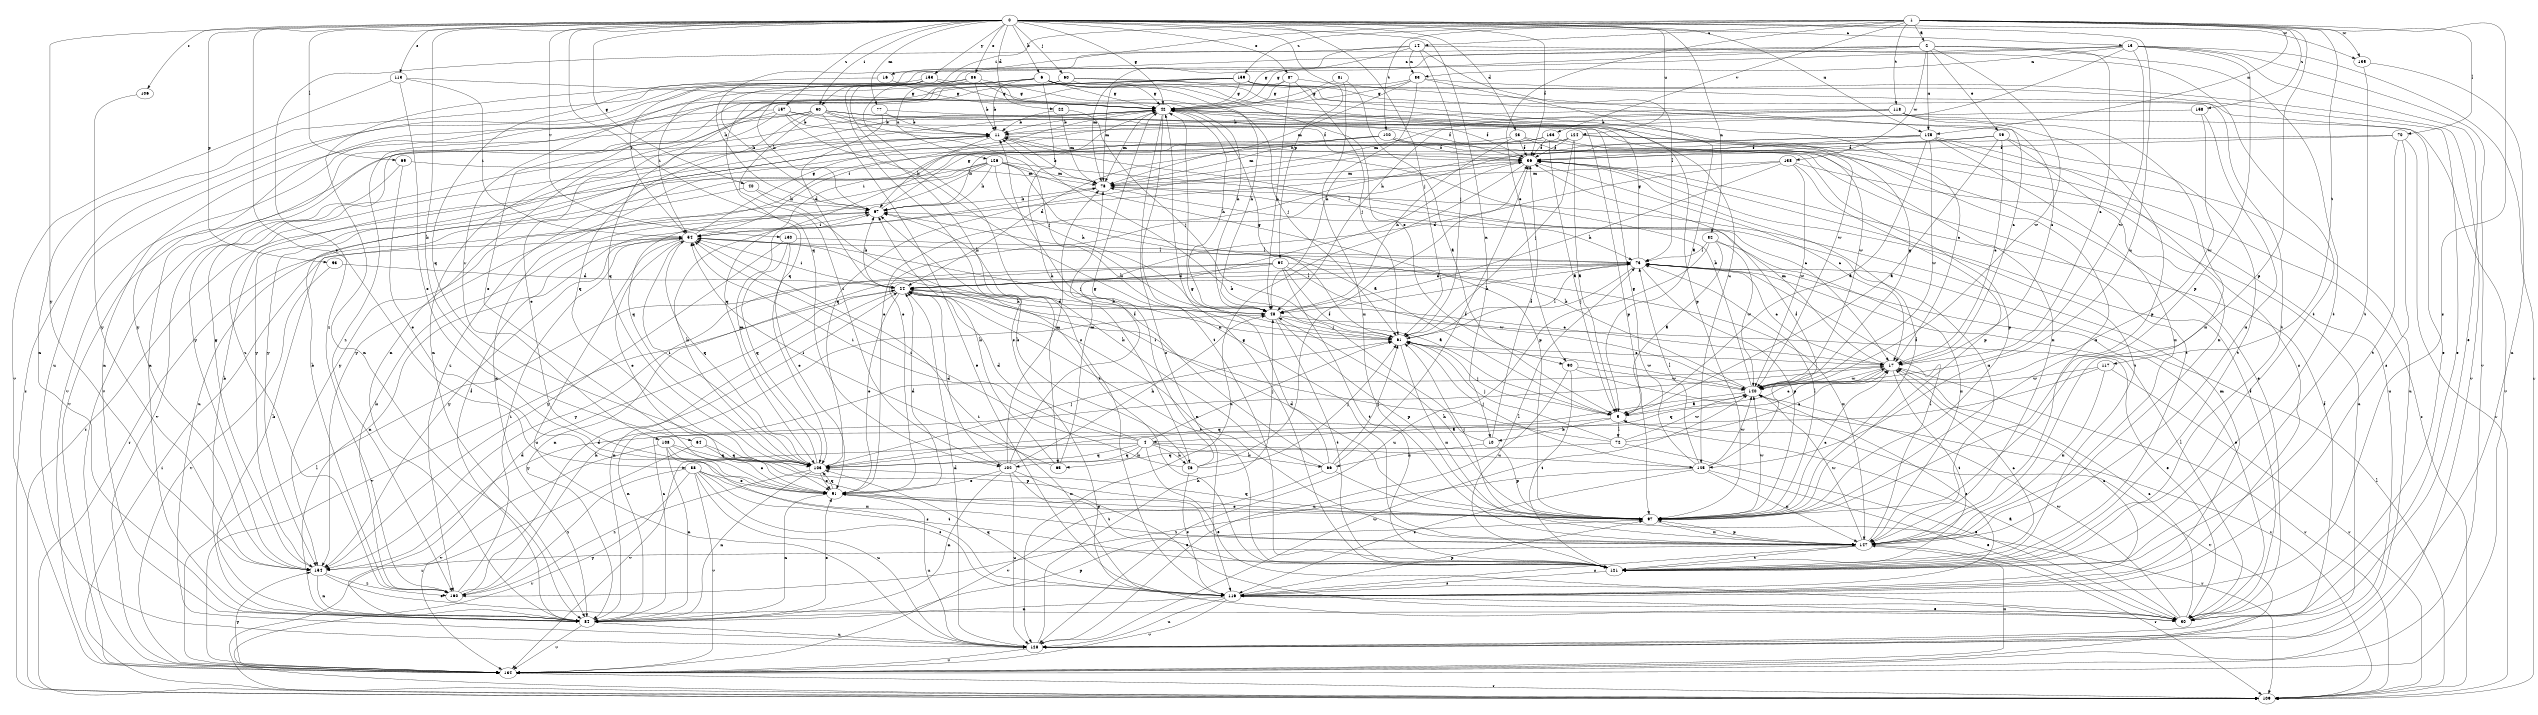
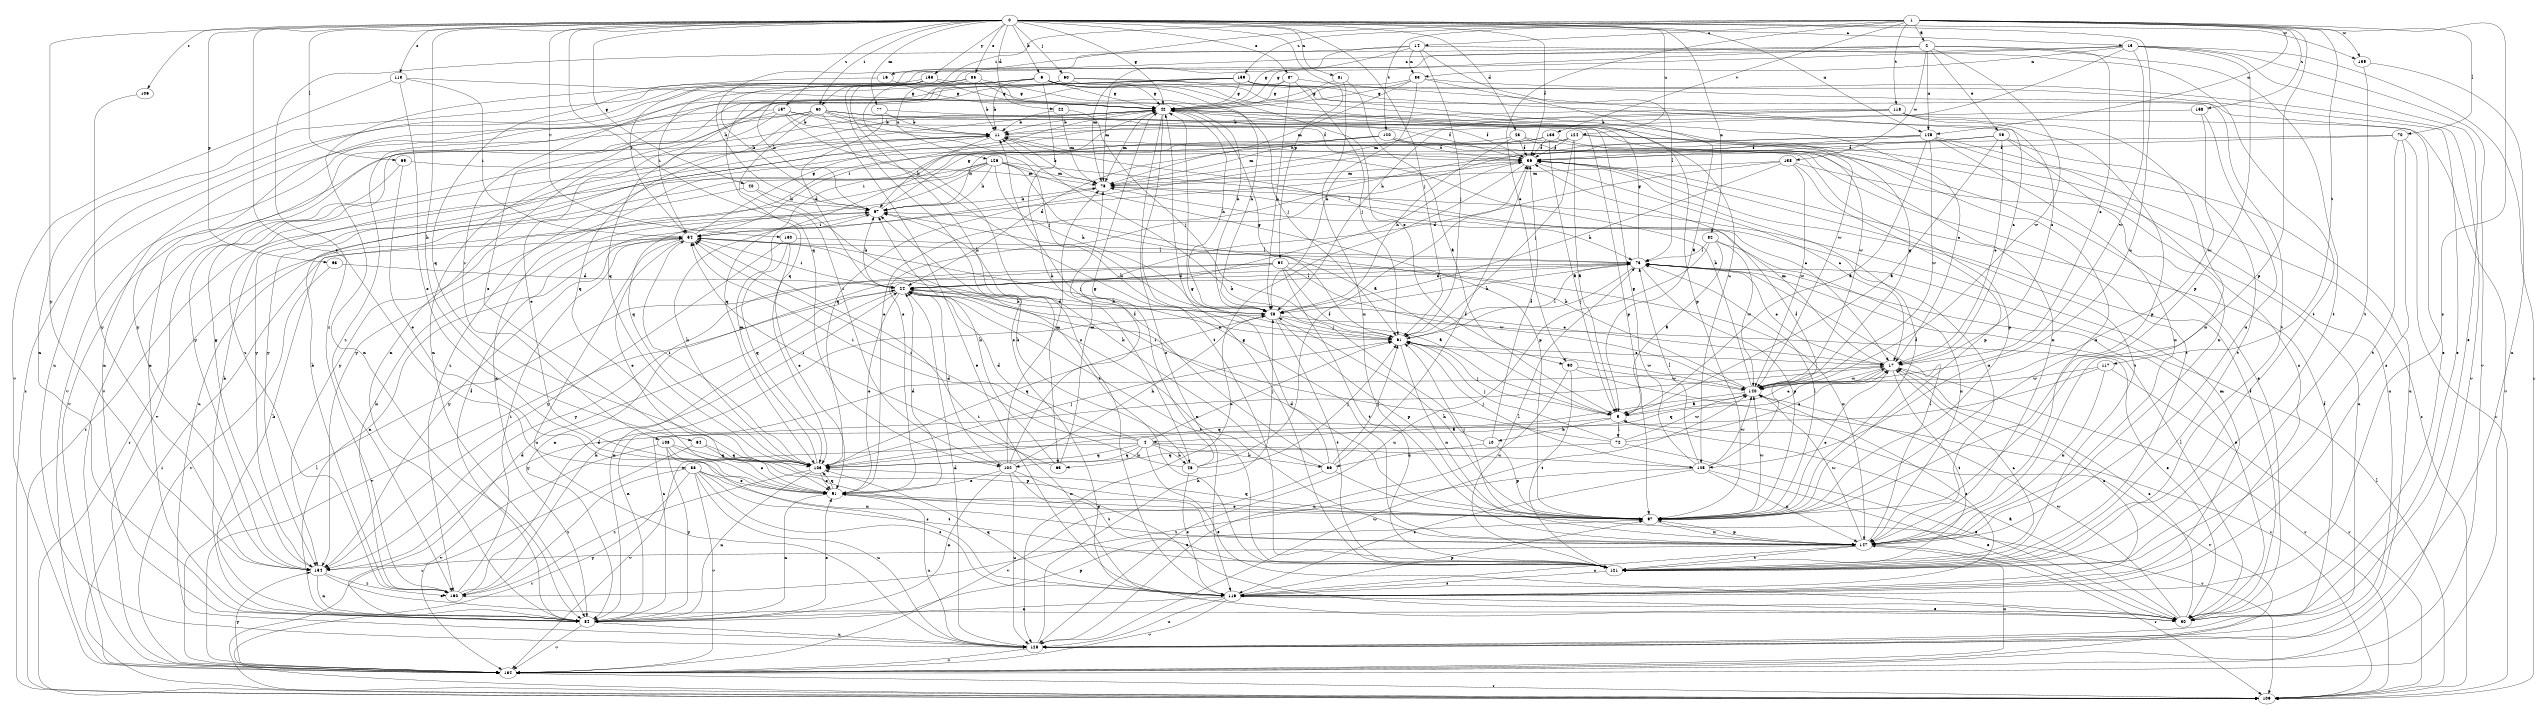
(1427, 41) -> (1187, 24)
(712, 364) -> (1043, 380)
(689, 532) -> (689, 532)
